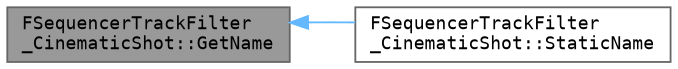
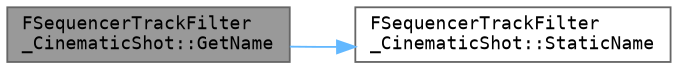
(332, 22) -> (313, 47)
